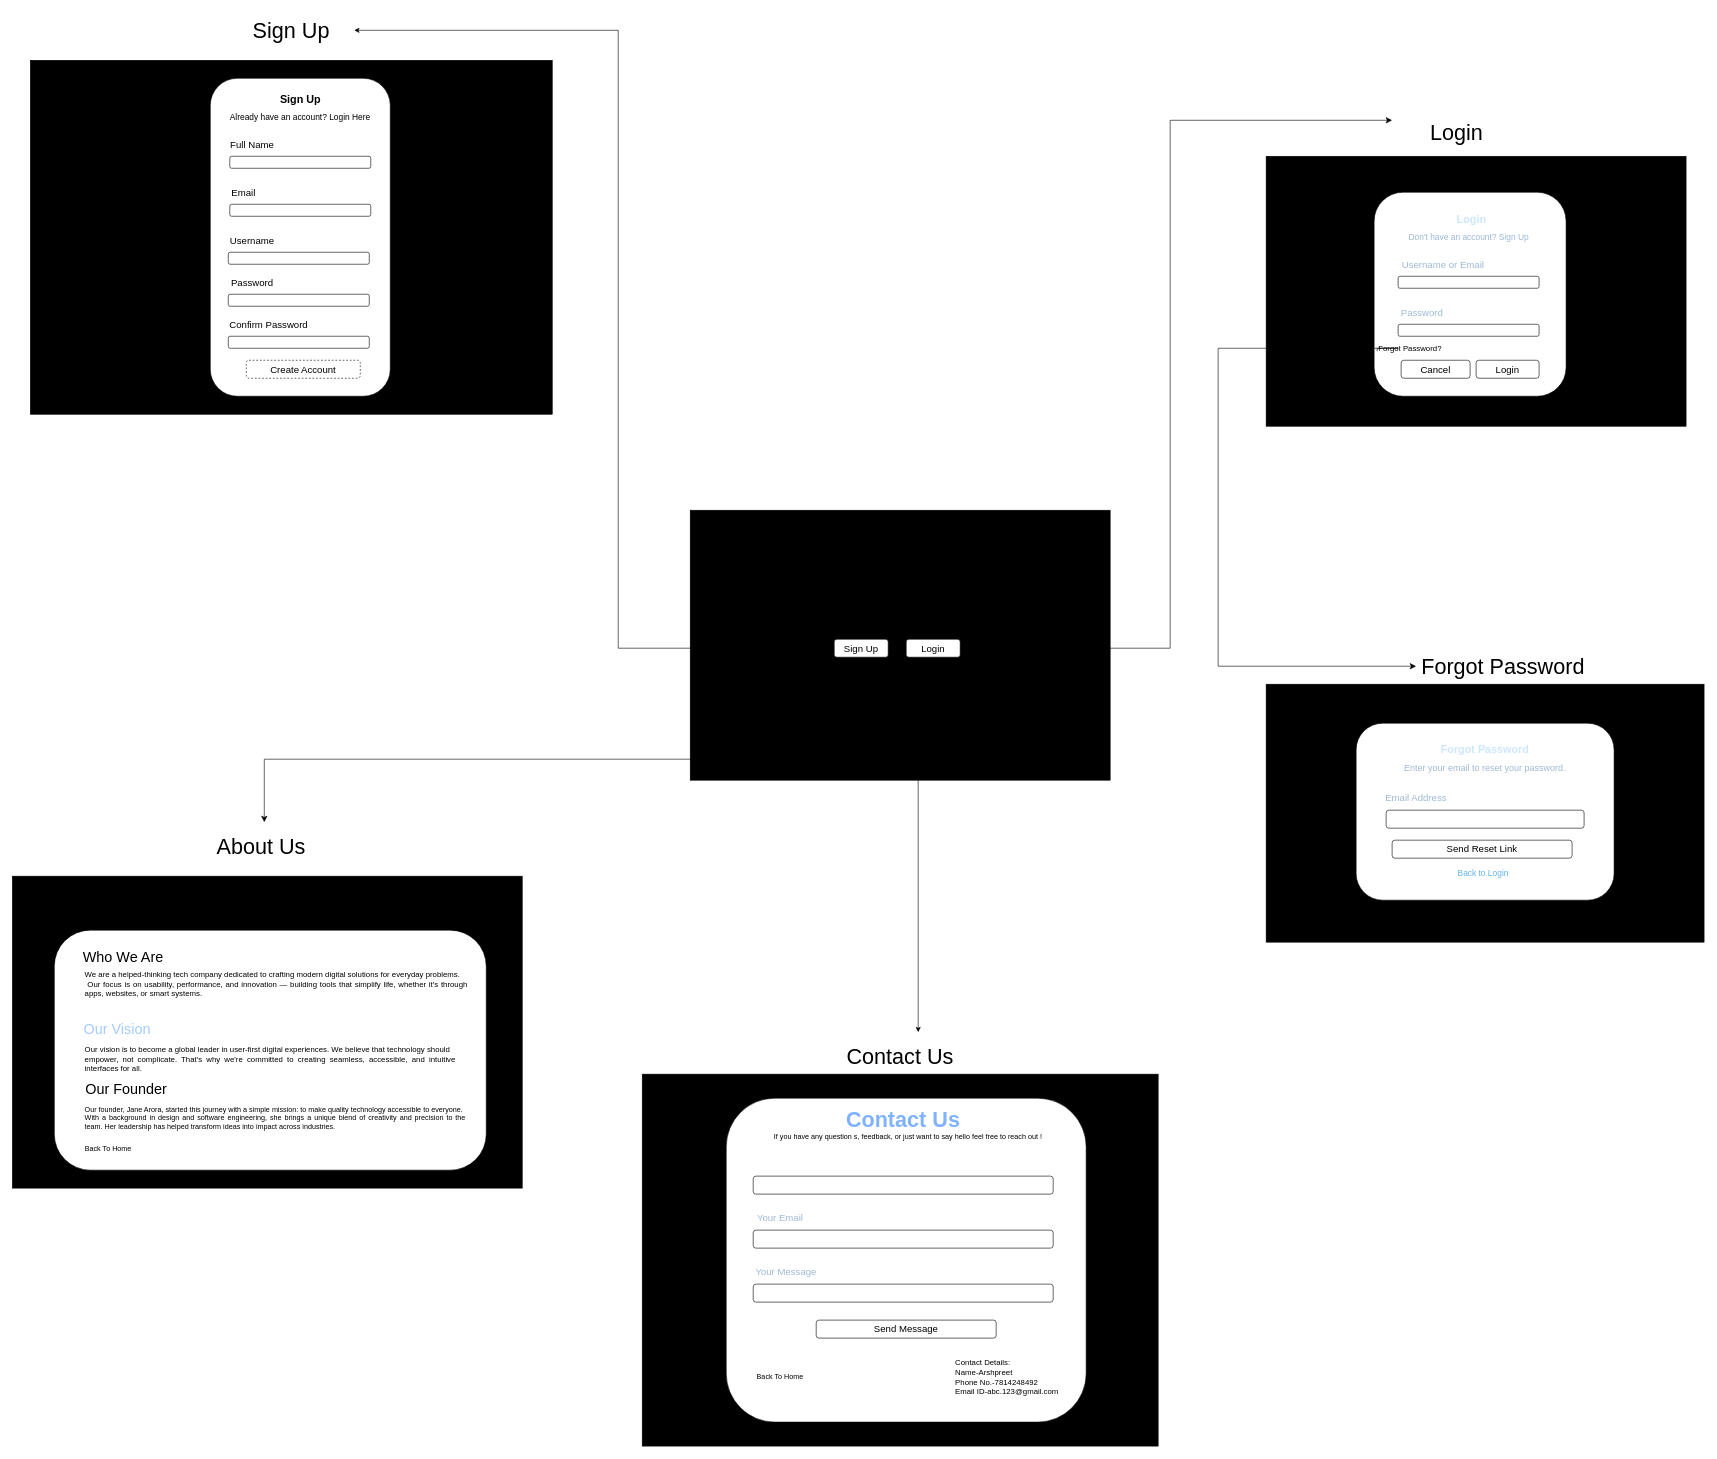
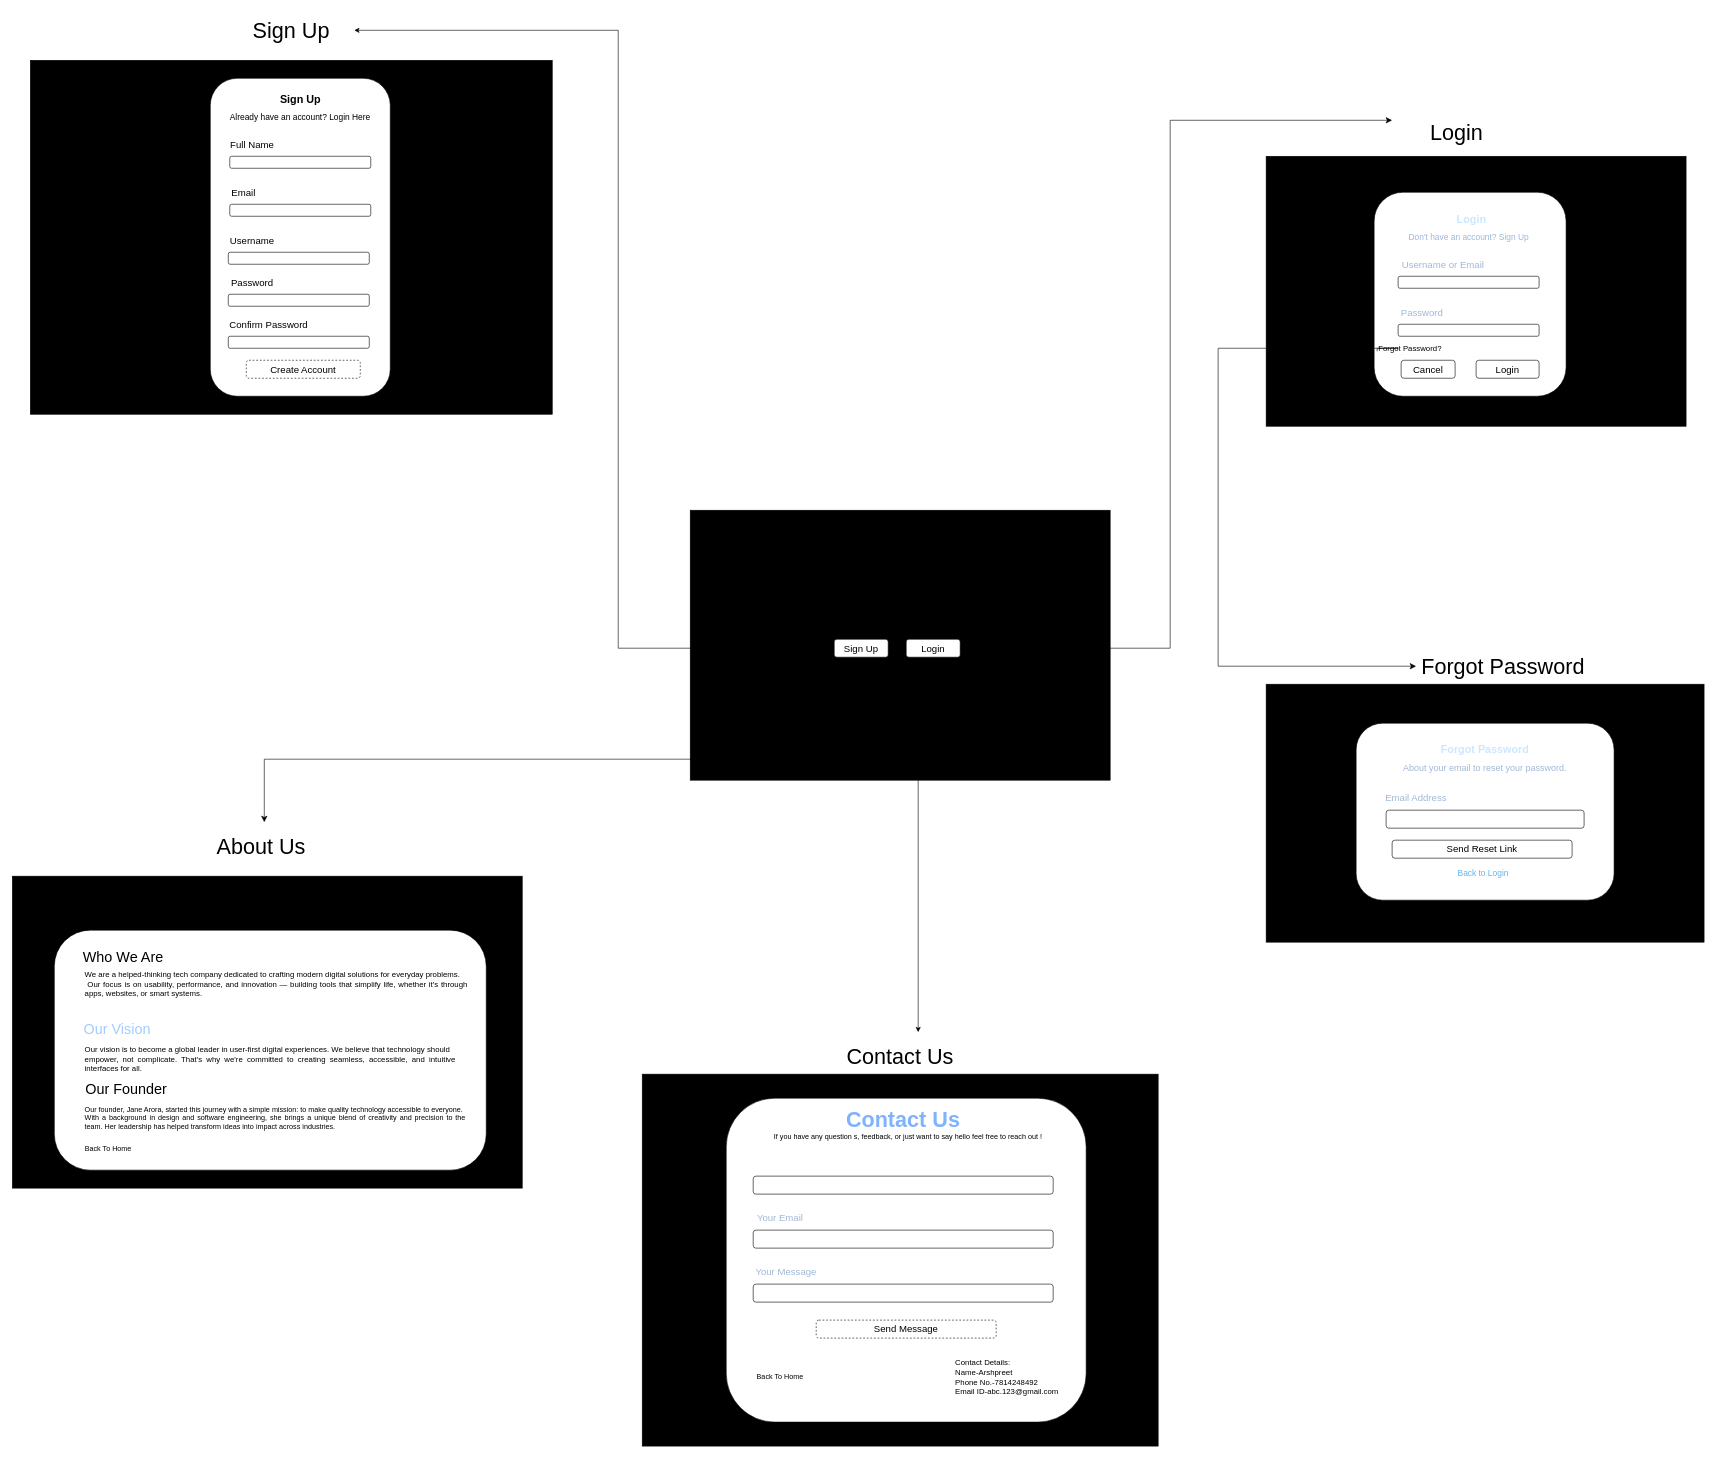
(1436, 369) -> (1428, 369)
(1485, 768) -> (1485, 768)
(906, 1329) -> (906, 1329)
